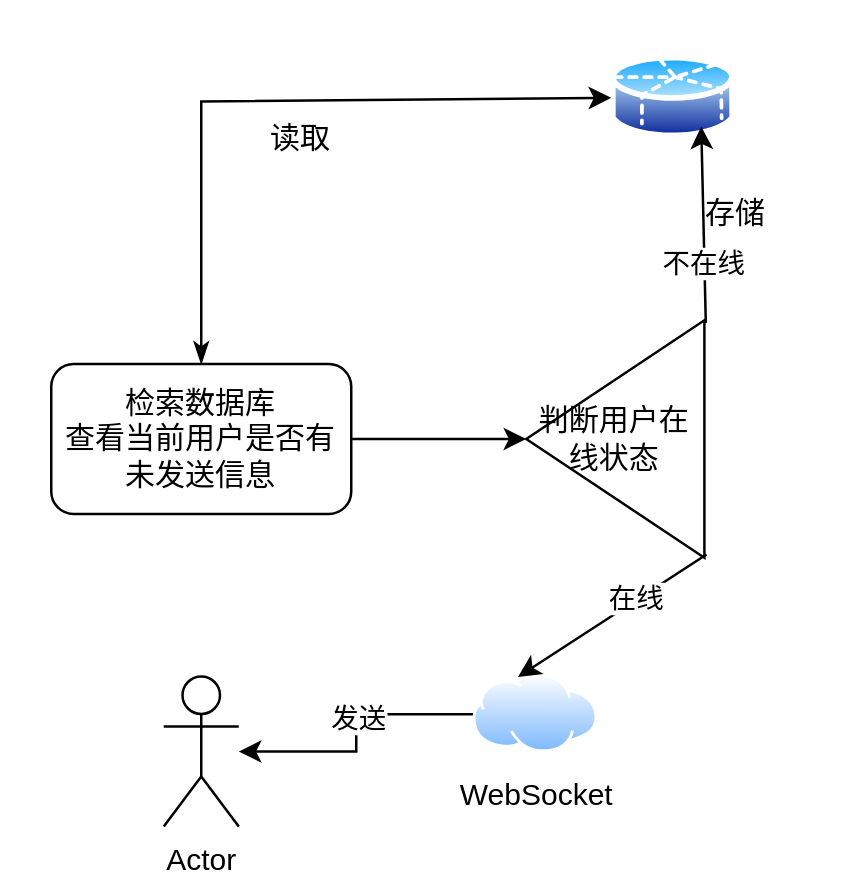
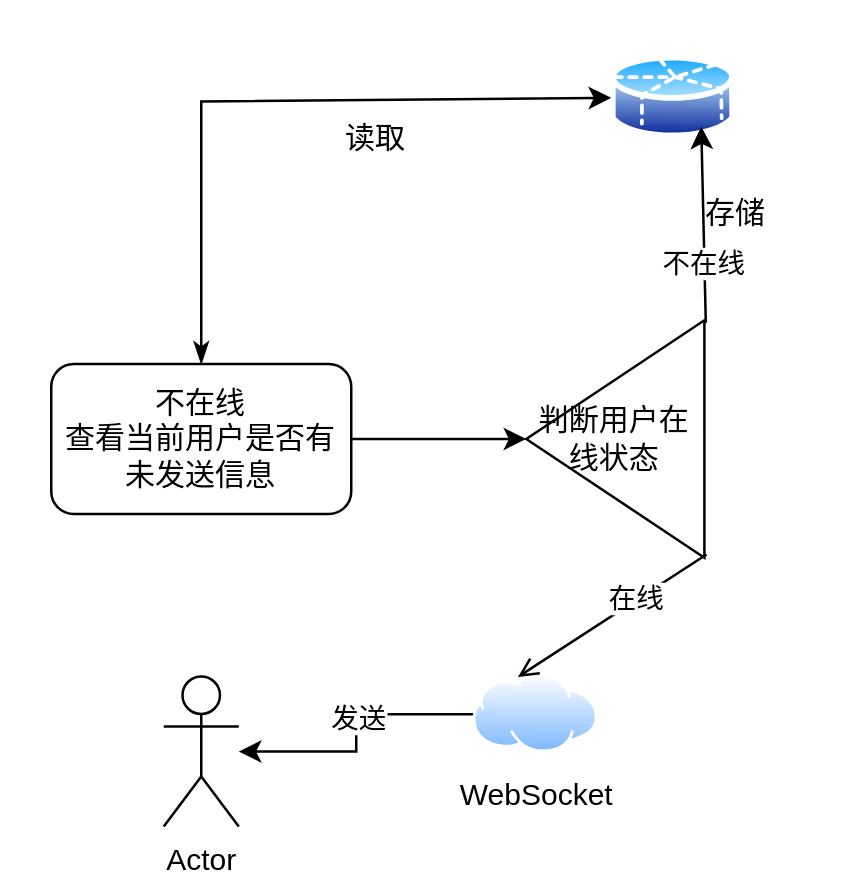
(301, 139) -> (376, 139)
(201, 439) -> (201, 439)
(533, 667) -> (530, 669)
